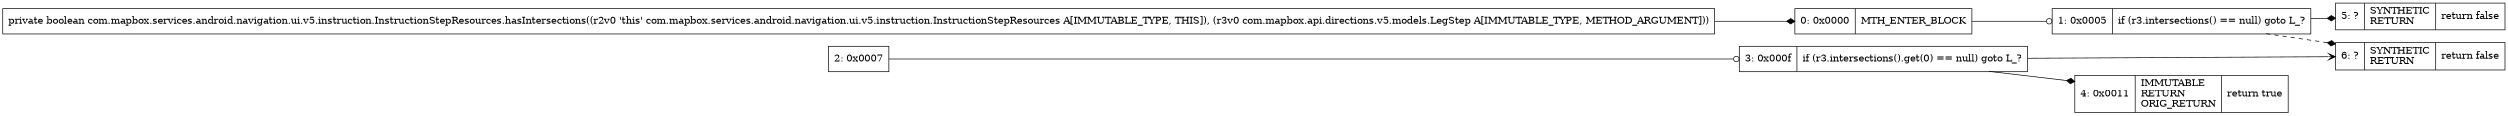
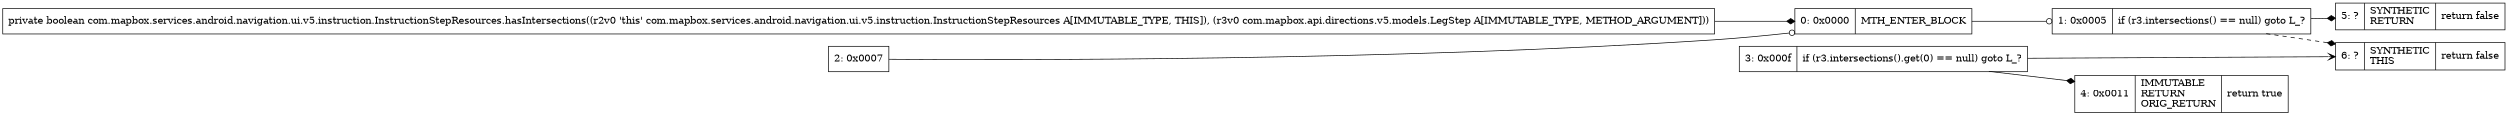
(1311, 59) -> (1339, 56)
(2392, 61) -> (2383, 61)
